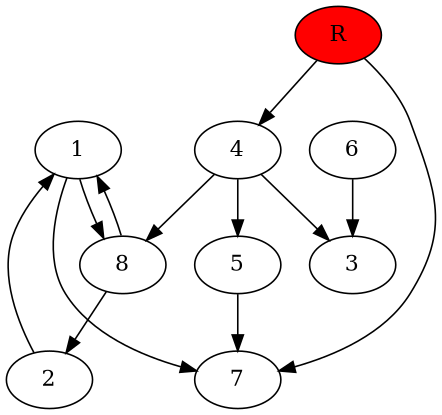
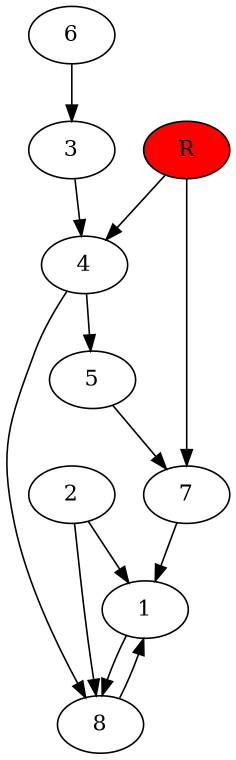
(289, 202) -> (77, 200)
(71, 302) -> (169, 544)
(94, 311) -> (83, 602)
